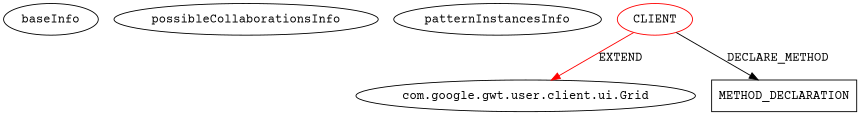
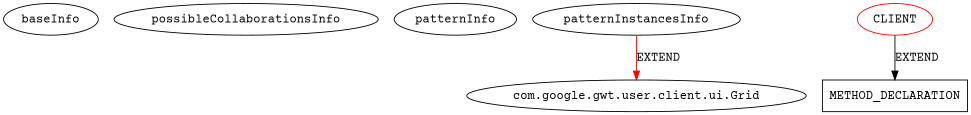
none -> (455, 19)
(596, 54) -> (636, 53)
(778, 58) -> (917, 58)
